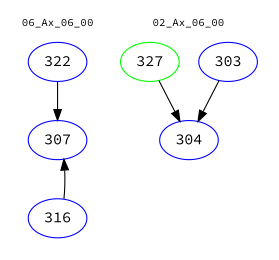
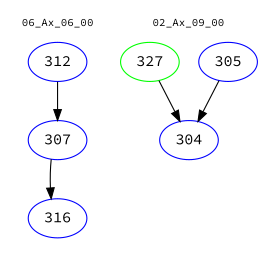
(189, 23) -> (189, 23)
(58, 62) -> (58, 62)
(228, 62) -> (228, 62)
(65, 185) -> (50, 174)
